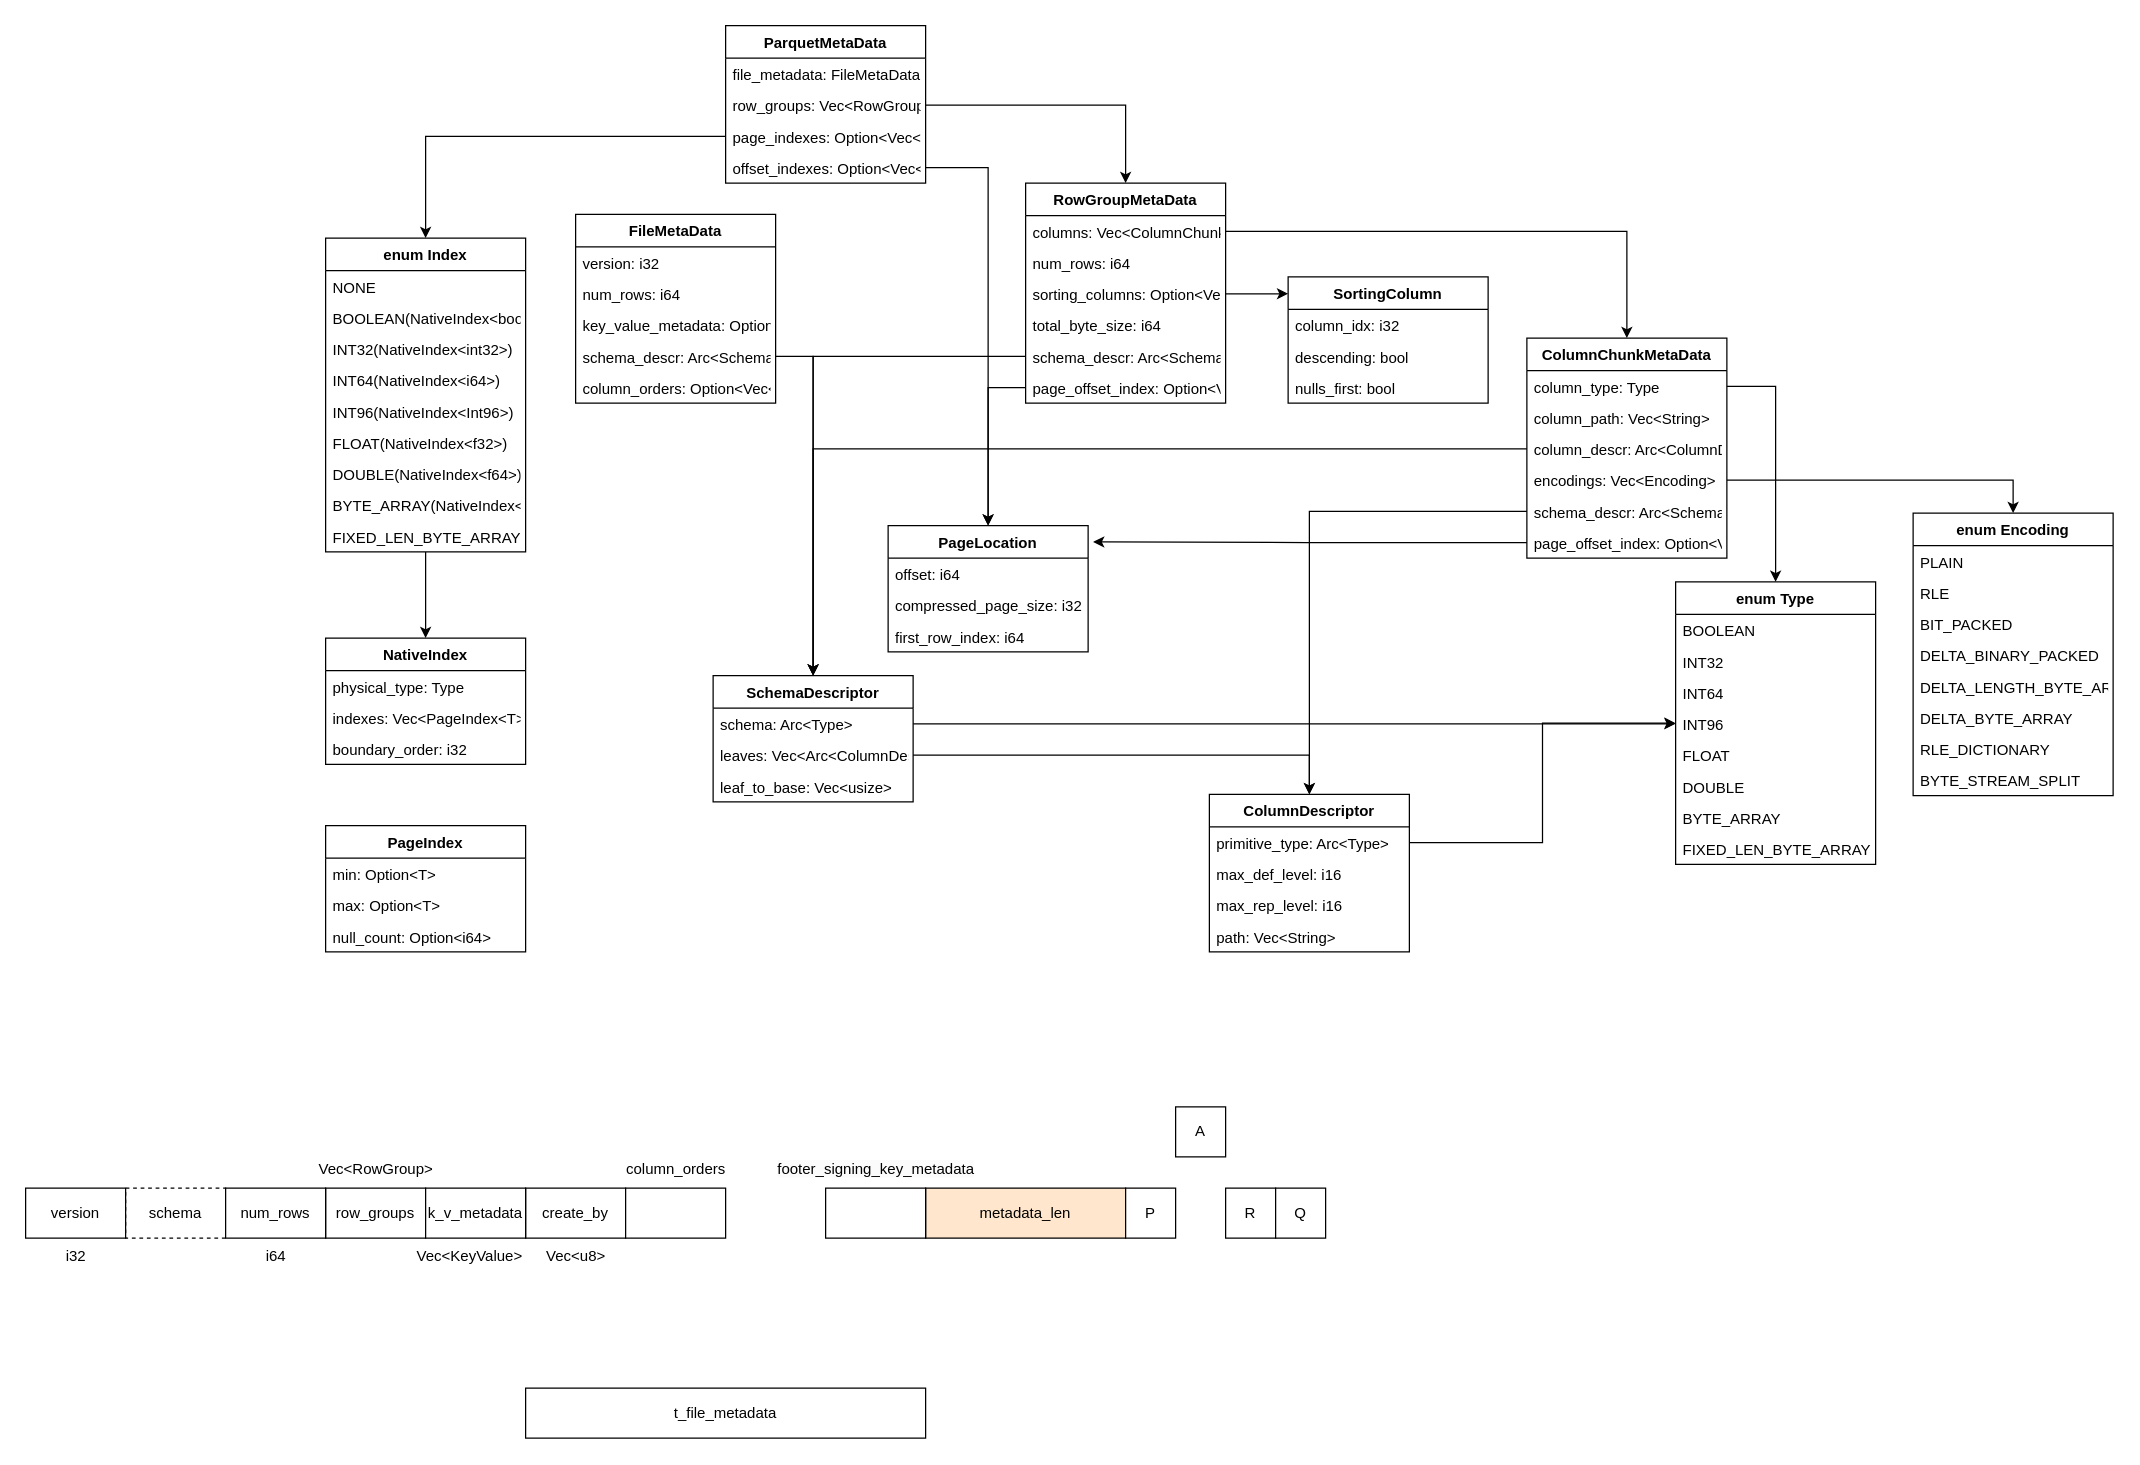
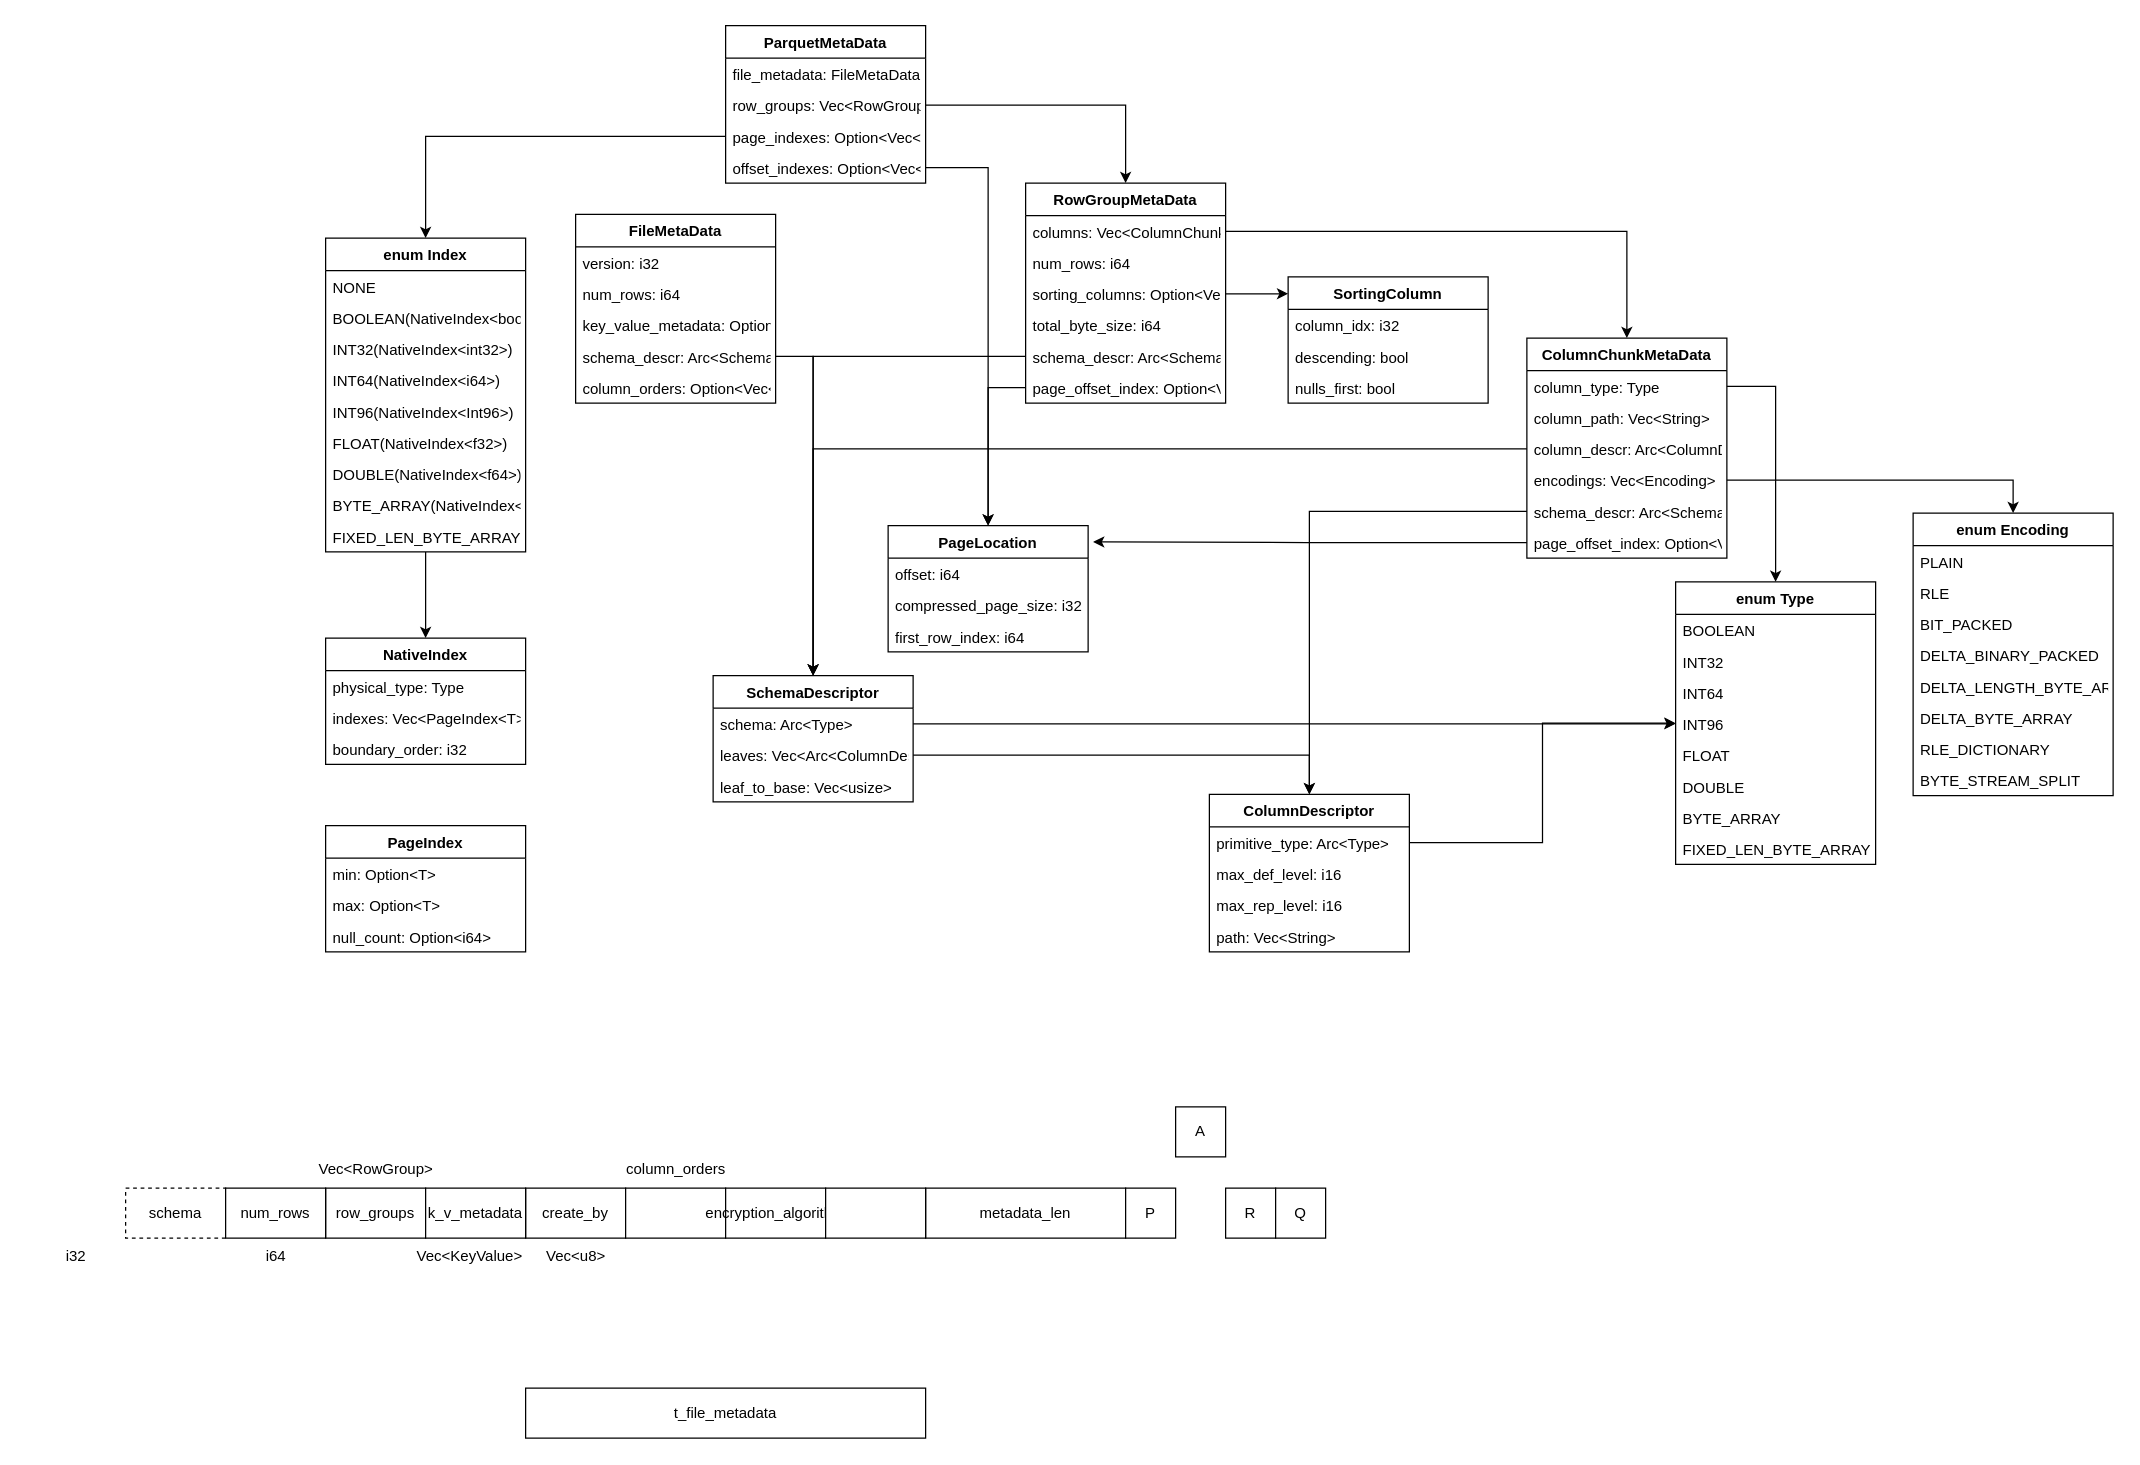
(876, 1169) -> none
(76, 1213) -> none
none -> (776, 1213)
(1026, 1213) -> (1026, 1213)
